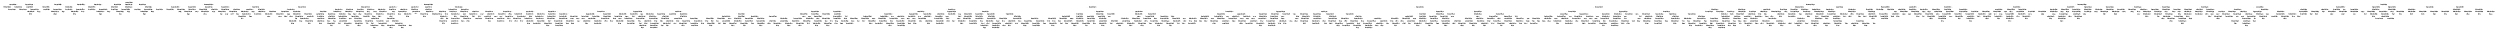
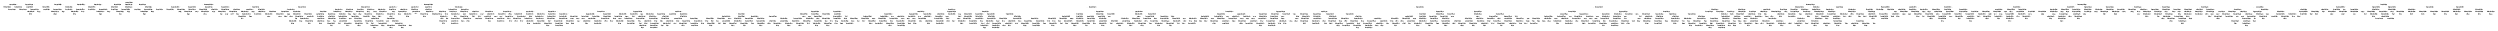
none -> (1816, 7)
